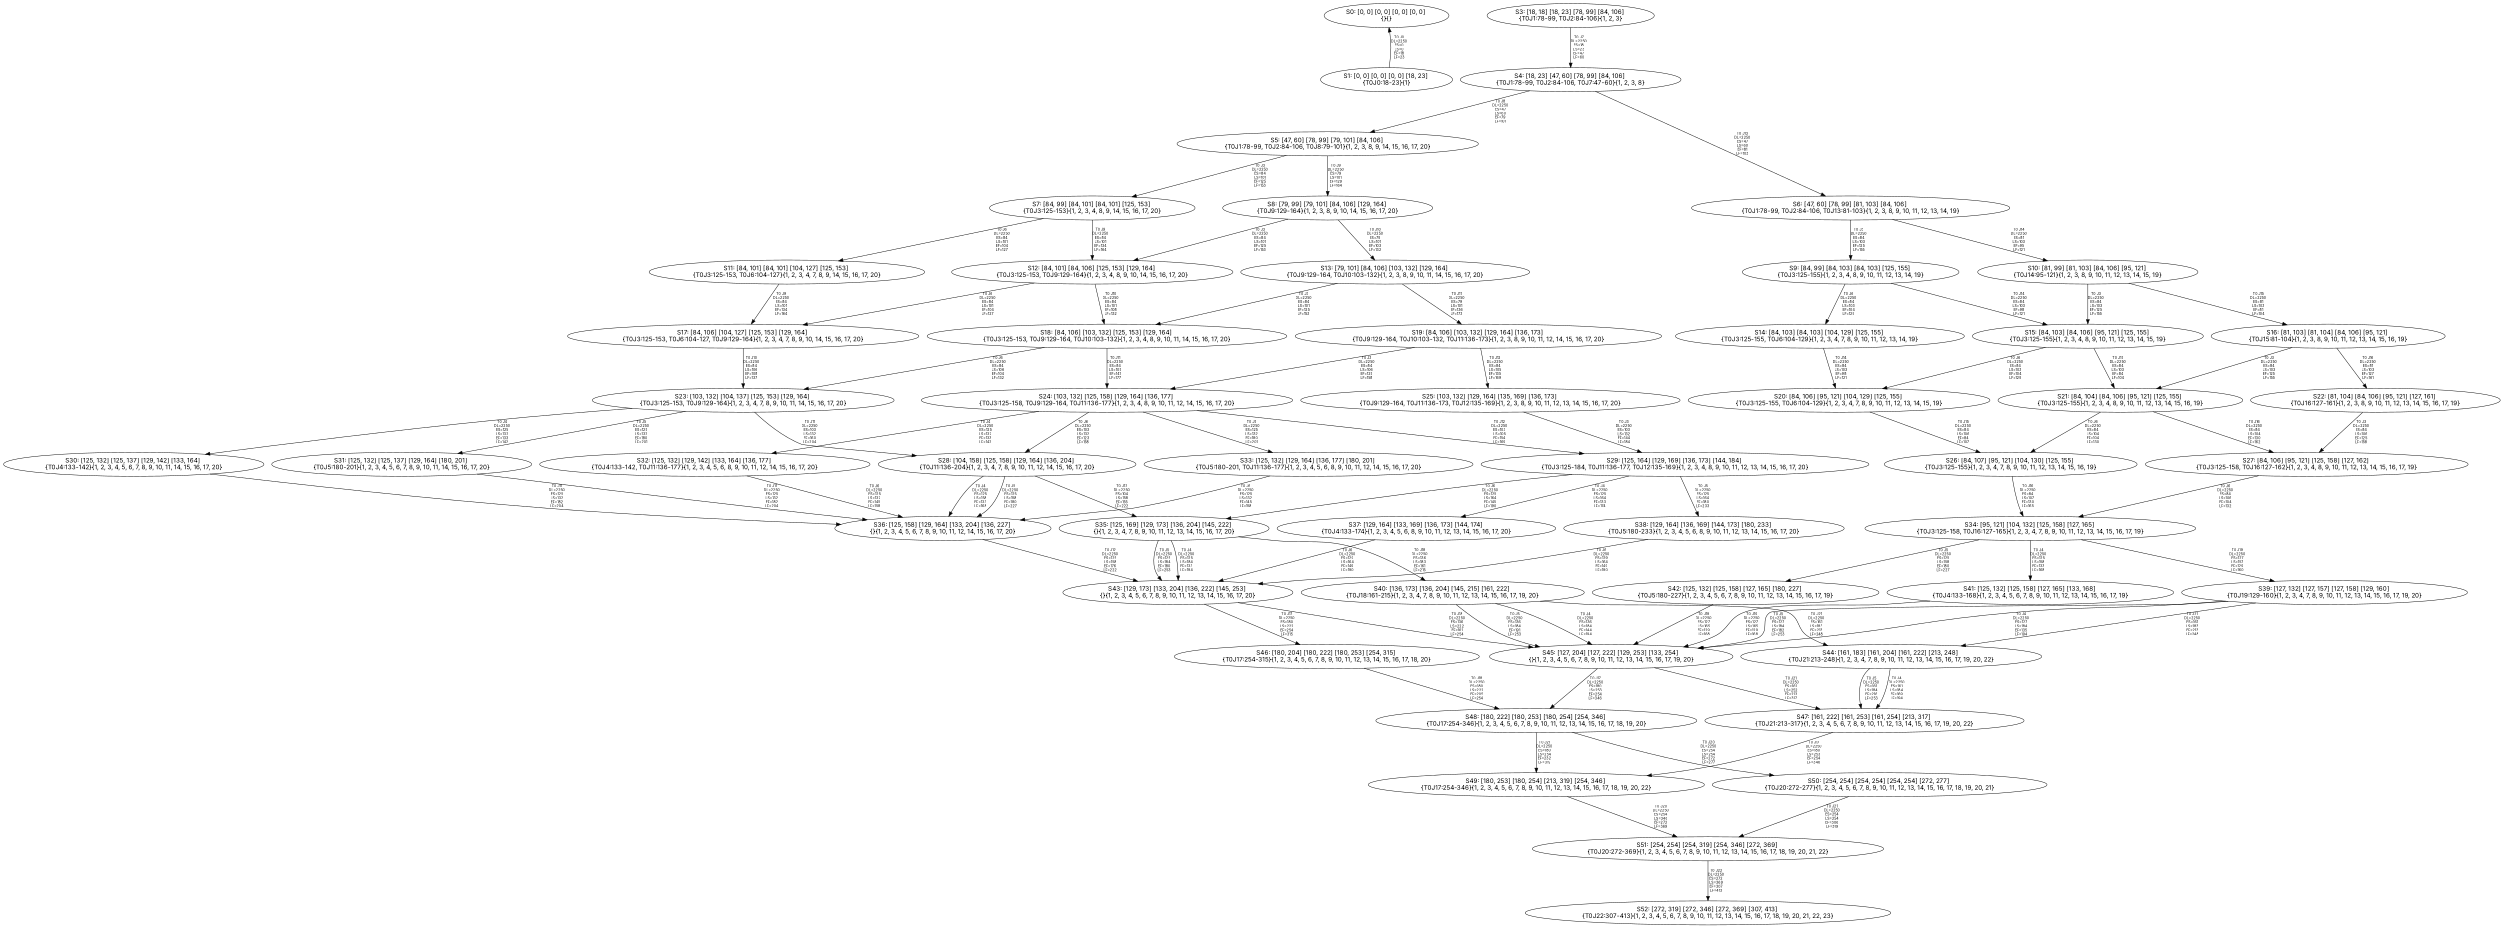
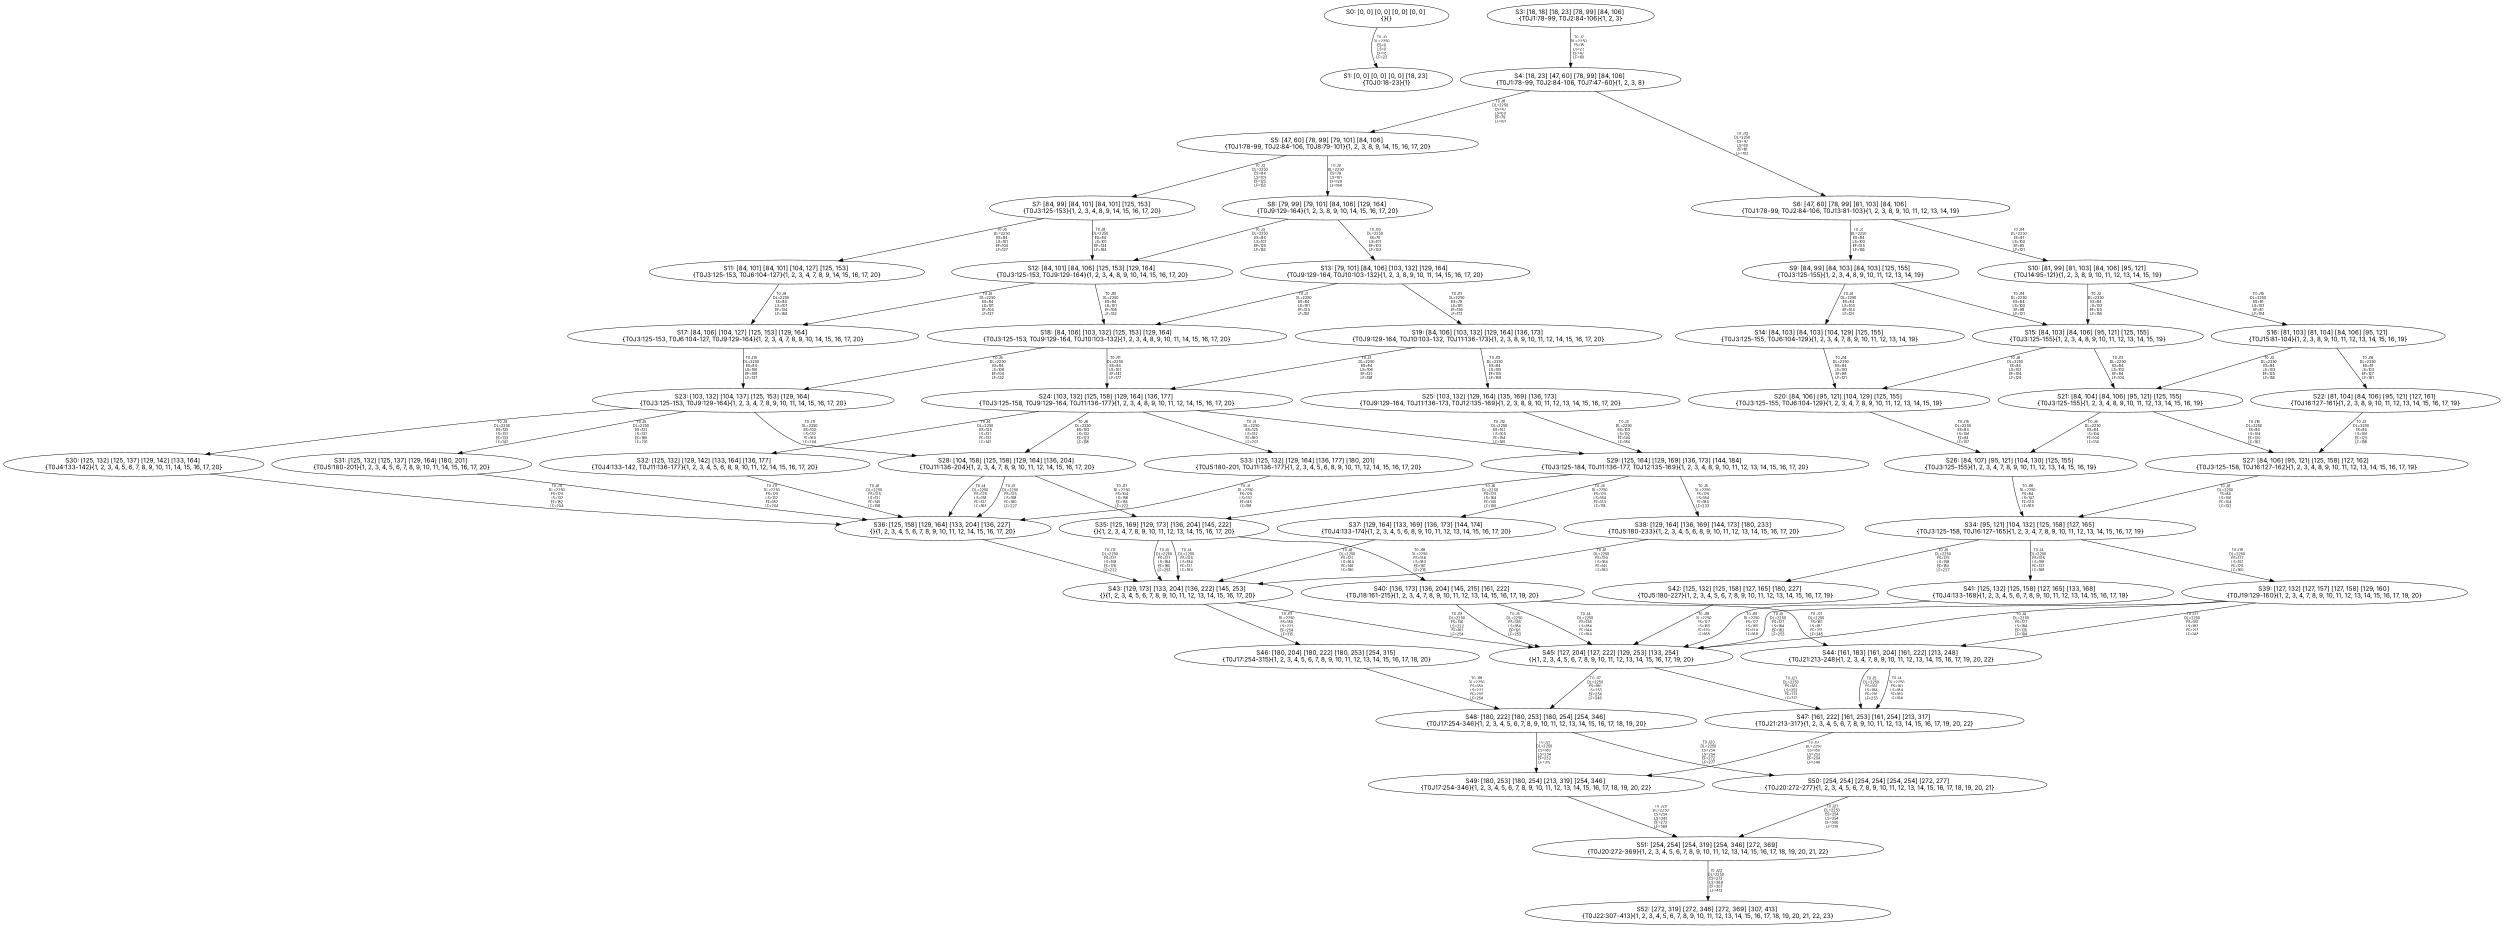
(1391, 50) -> (1371, 45)
